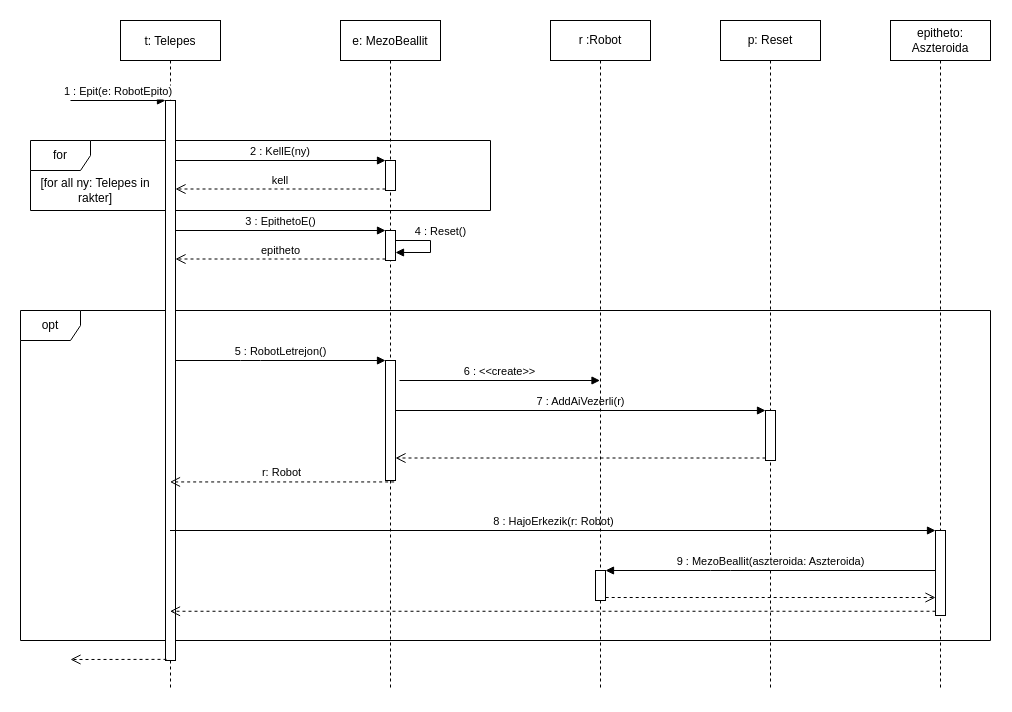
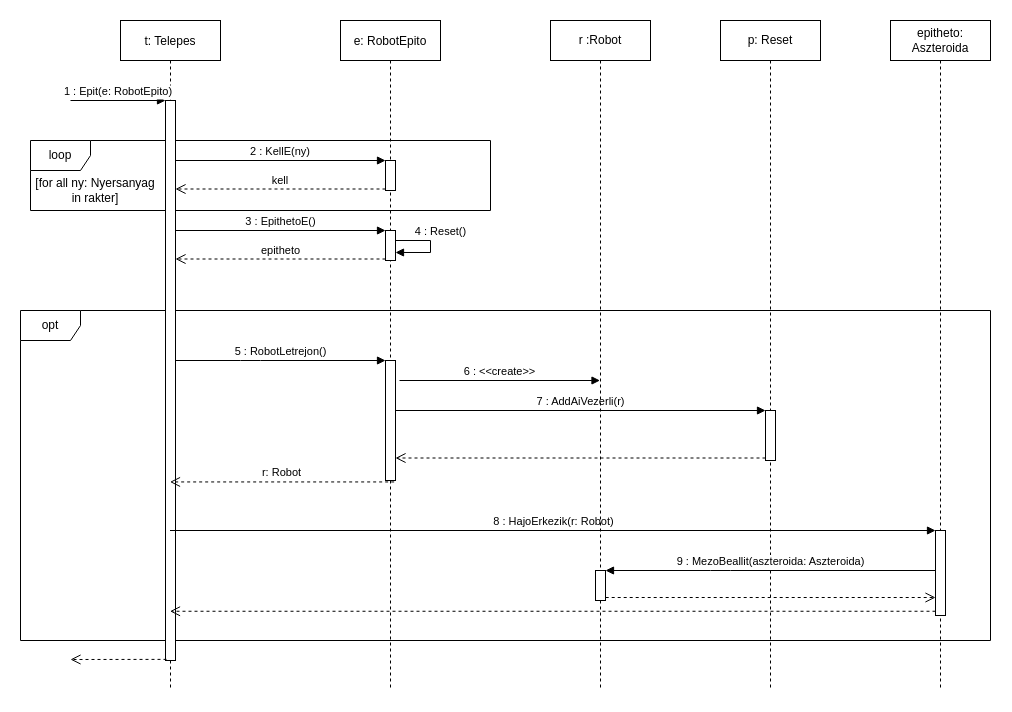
(390, 41) -> (390, 41)
(61, 156) -> (61, 156)
(96, 191) -> (96, 191)
